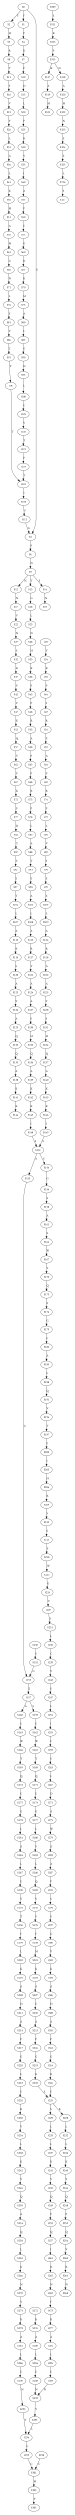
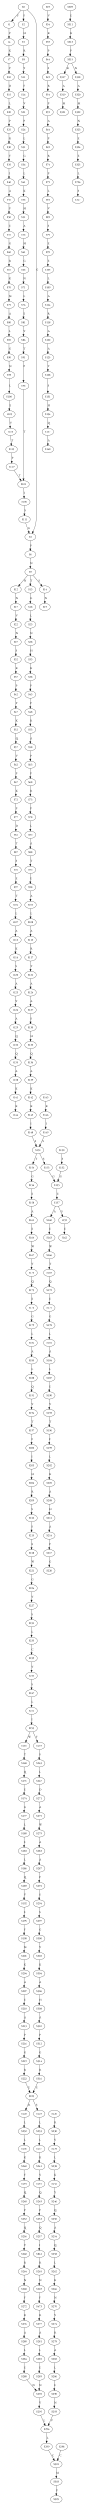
(46, 1088) -> none
(35, 1740) -> (28, 1736)
(20, 2083) -> none
none -> (24, 2297)
